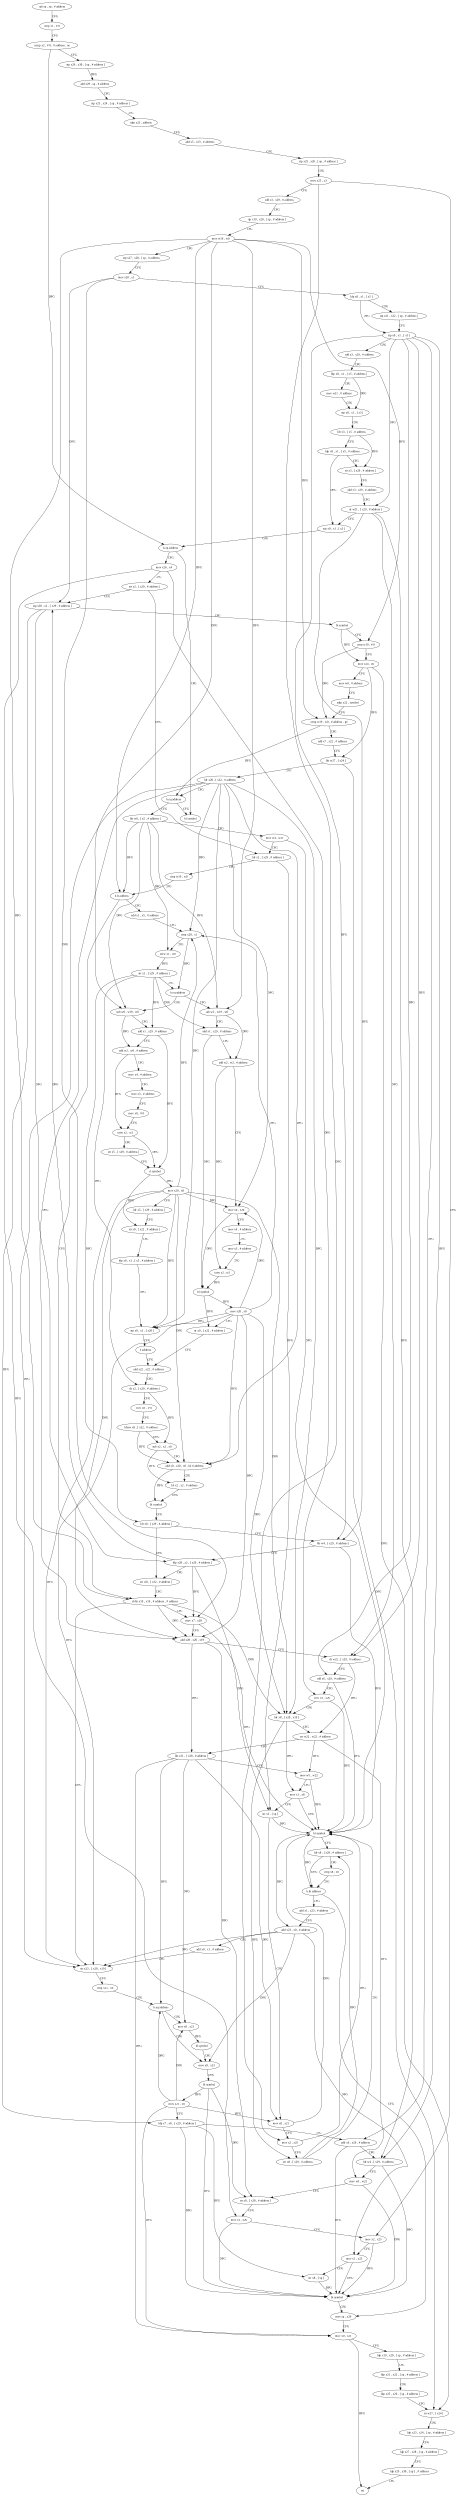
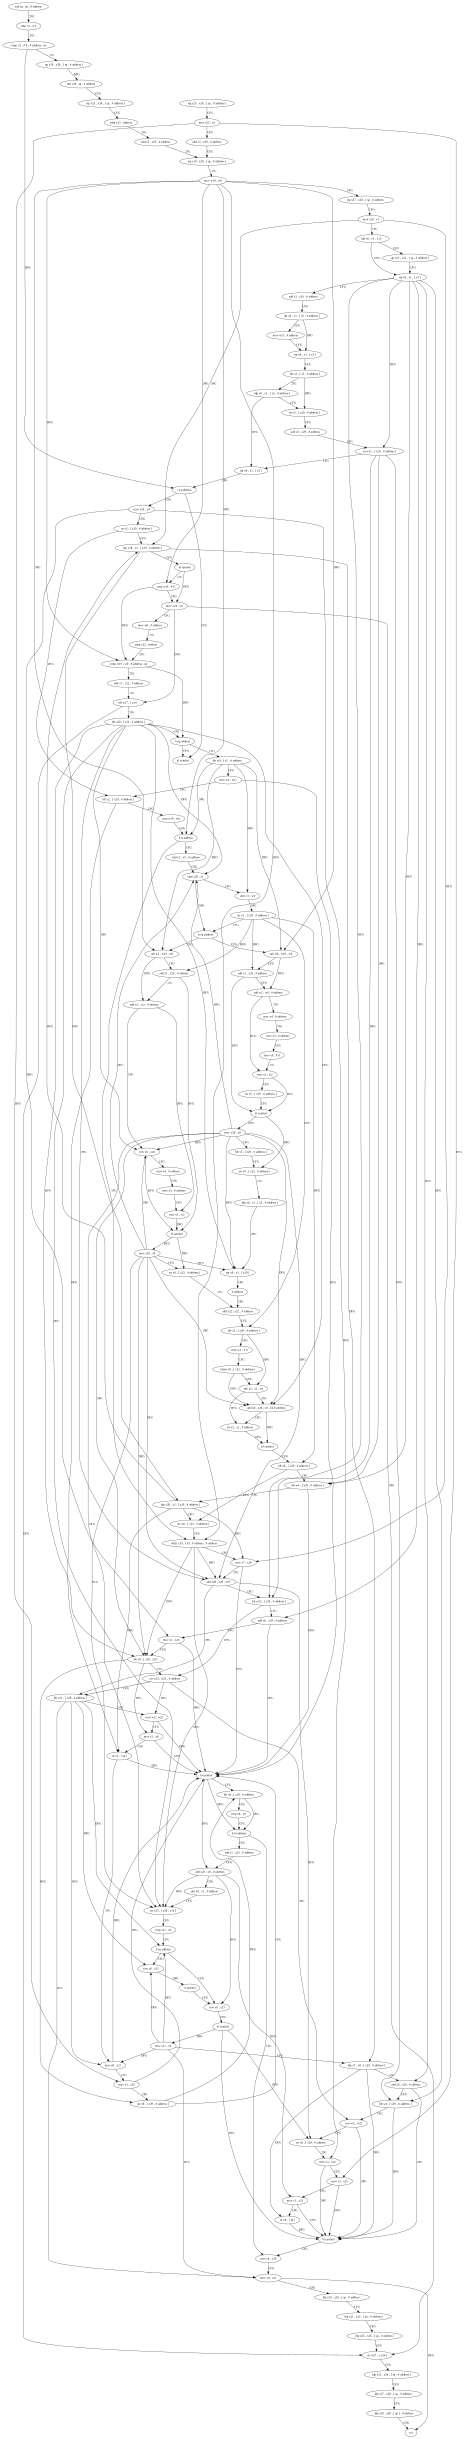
(257, 151) -> (180, 151)
